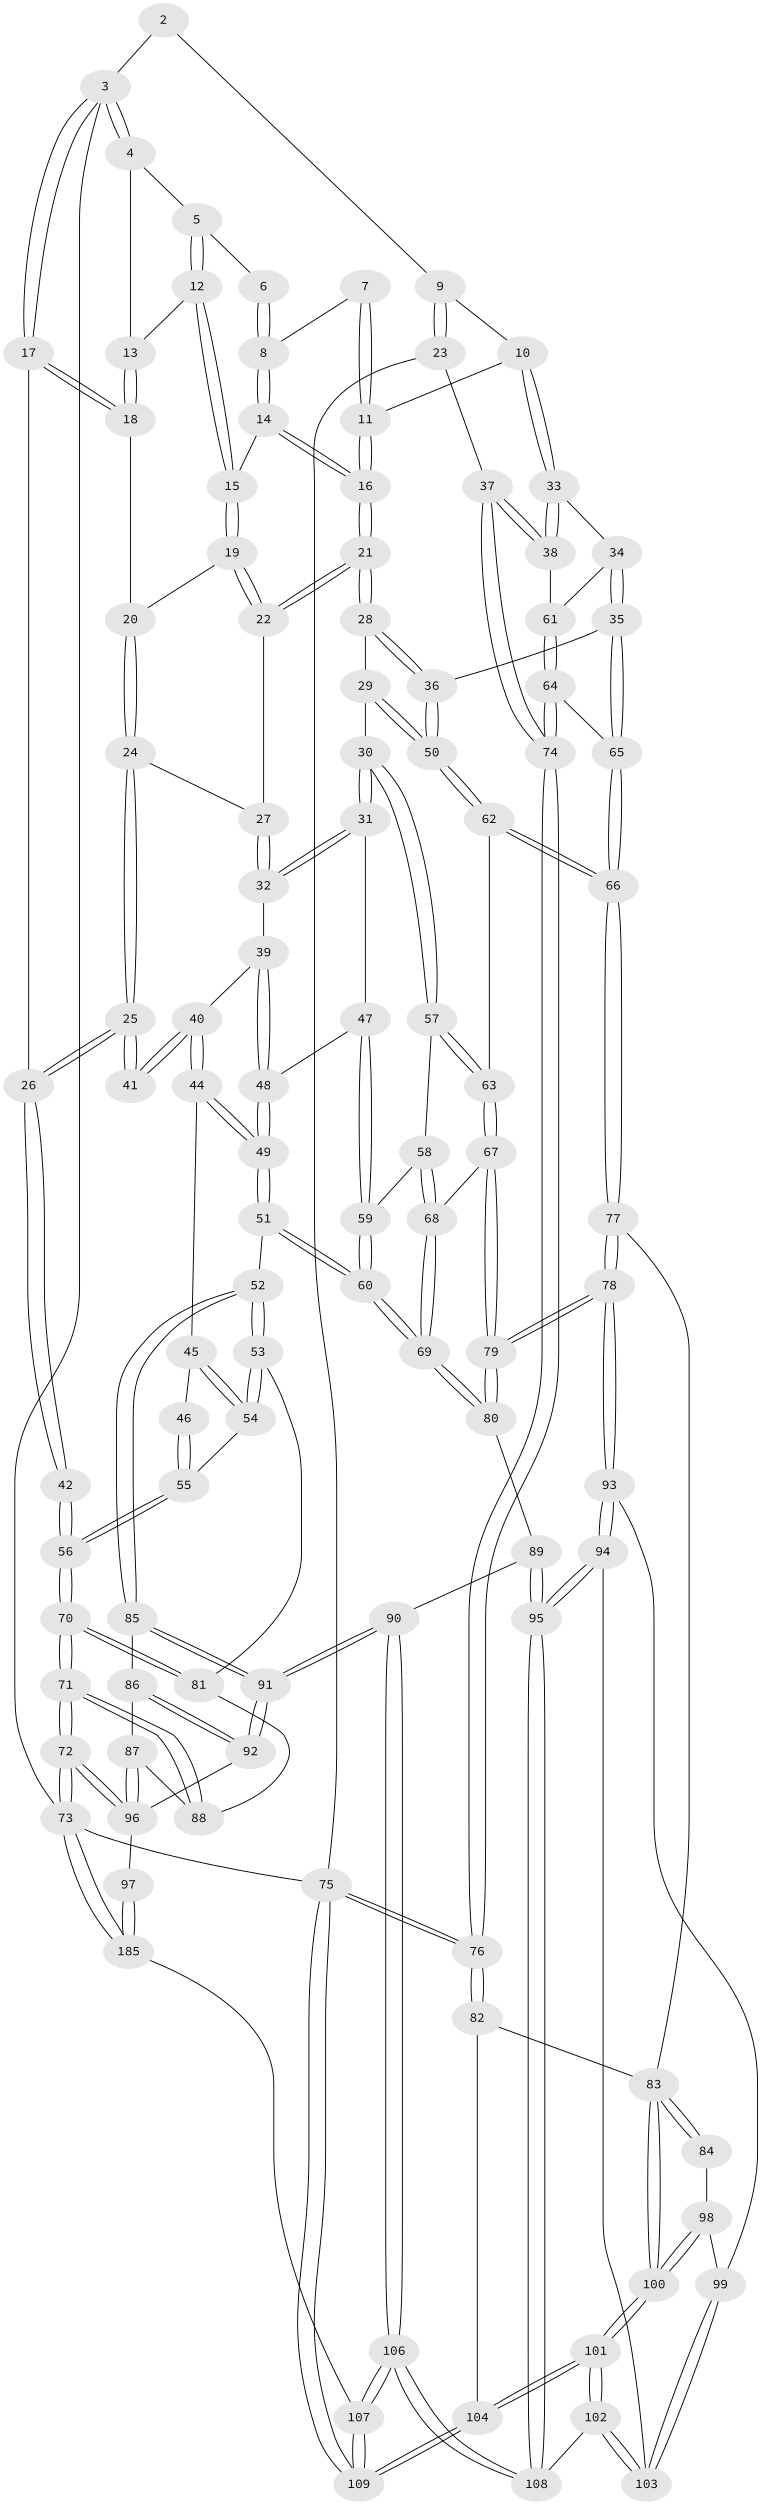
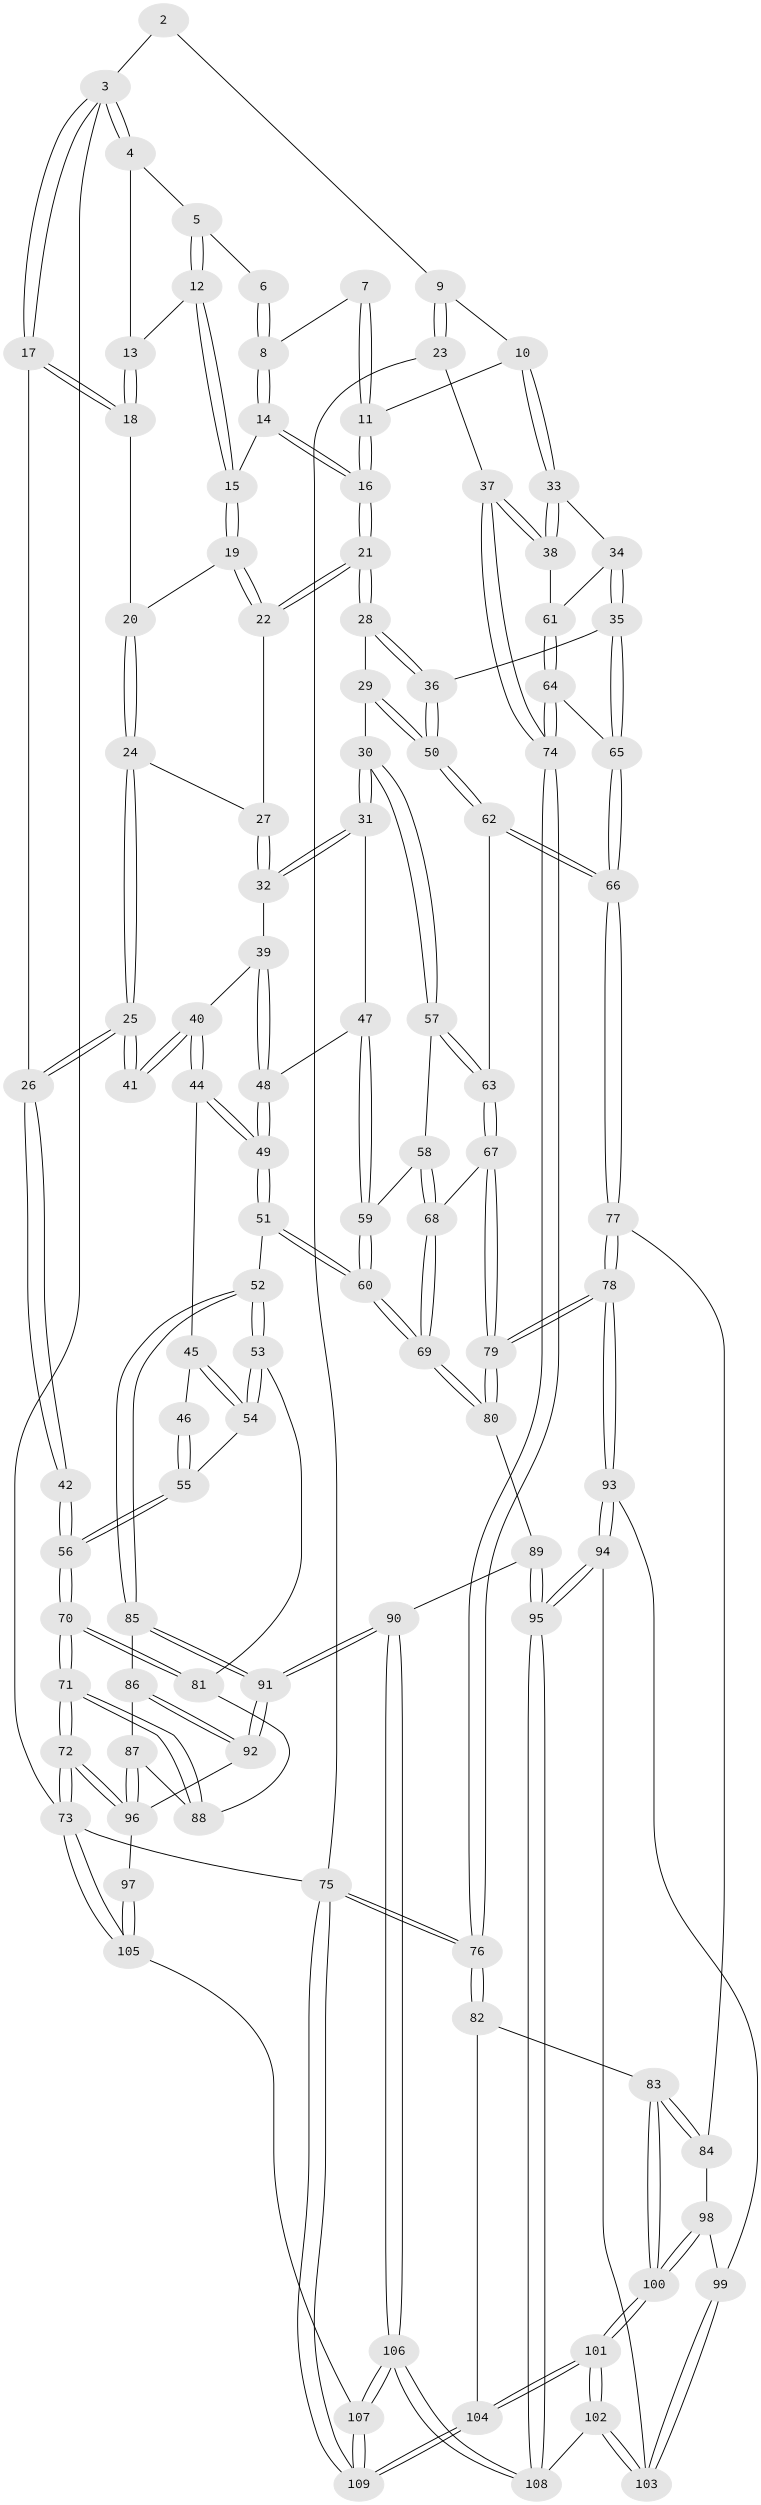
(689, 1643) -> (724, 1664)
(129, 1952) -> (129, 1952)
